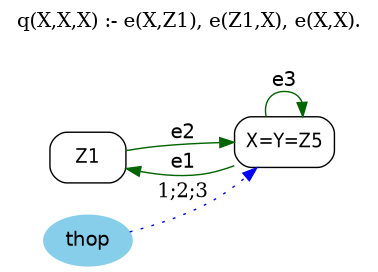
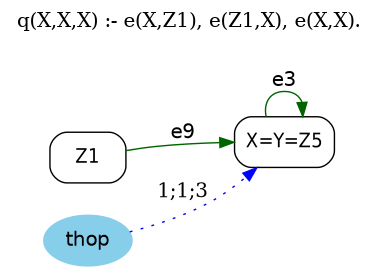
(183, 133) -> (183, 133)
(188, 175) -> none
(183, 192) -> (183, 192)
